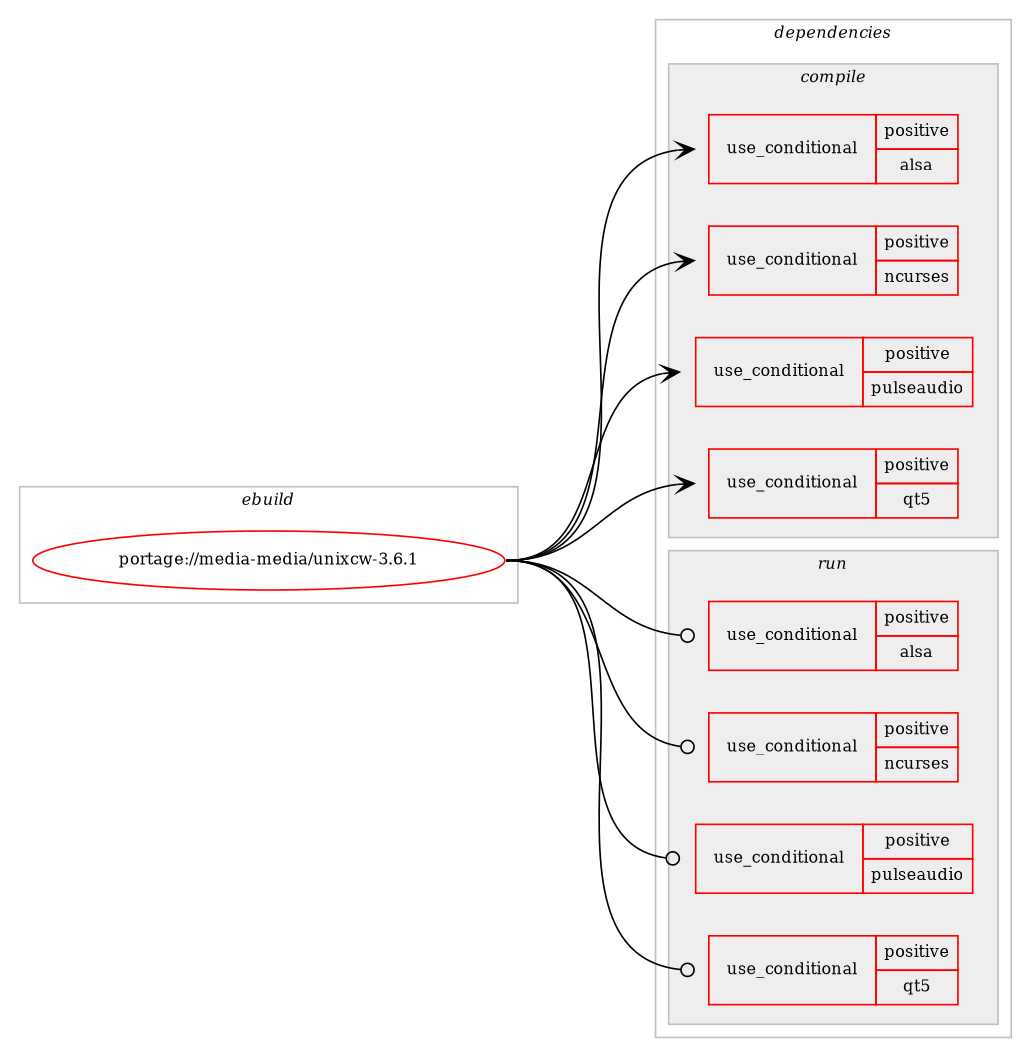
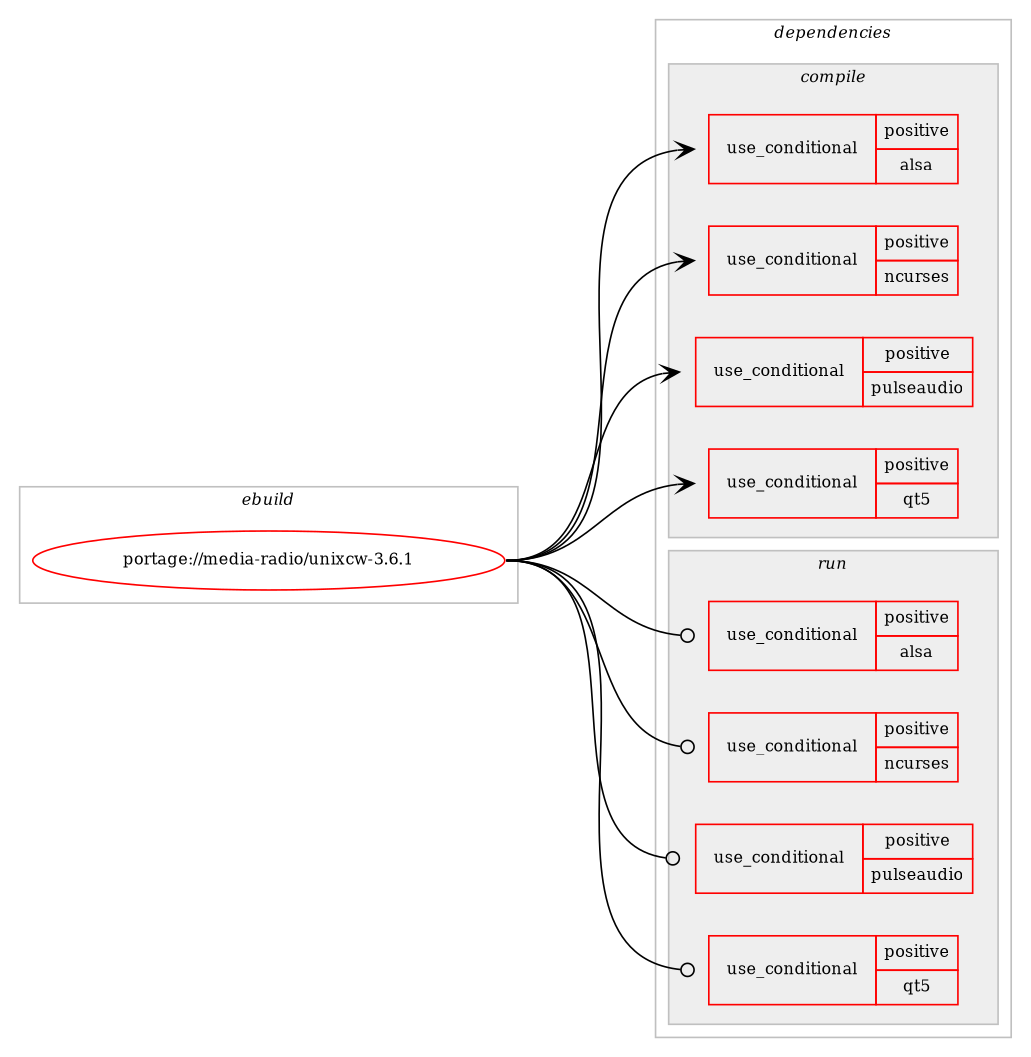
(269, 560) -> (269, 560)
